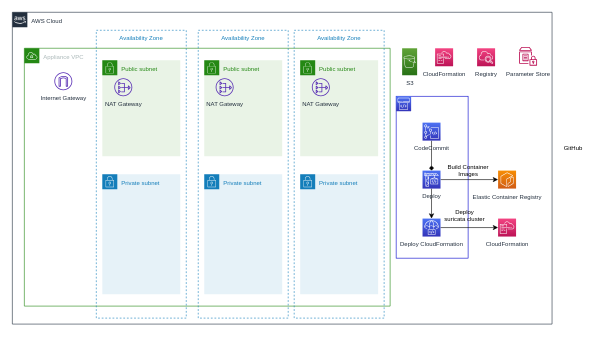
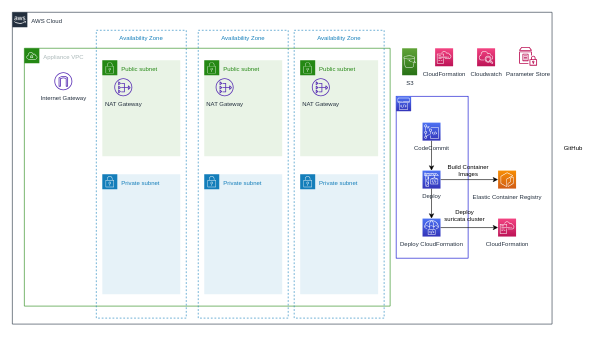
(487, 74) -> (487, 74)
(432, 164) -> (432, 165)
